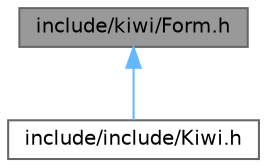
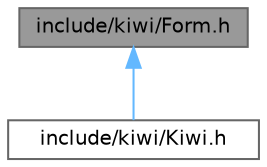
(134, 140) -> (134, 140)
